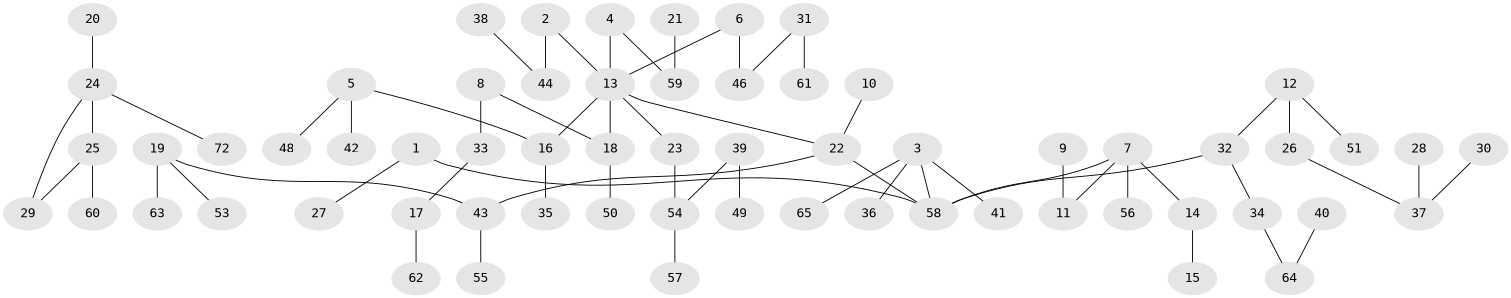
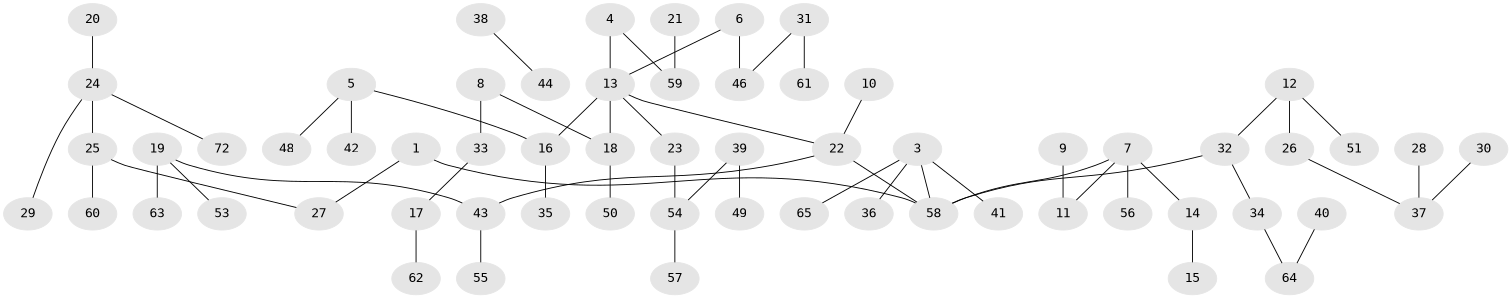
(545, 20) -> none
(60, 181) -> (203, 185)
